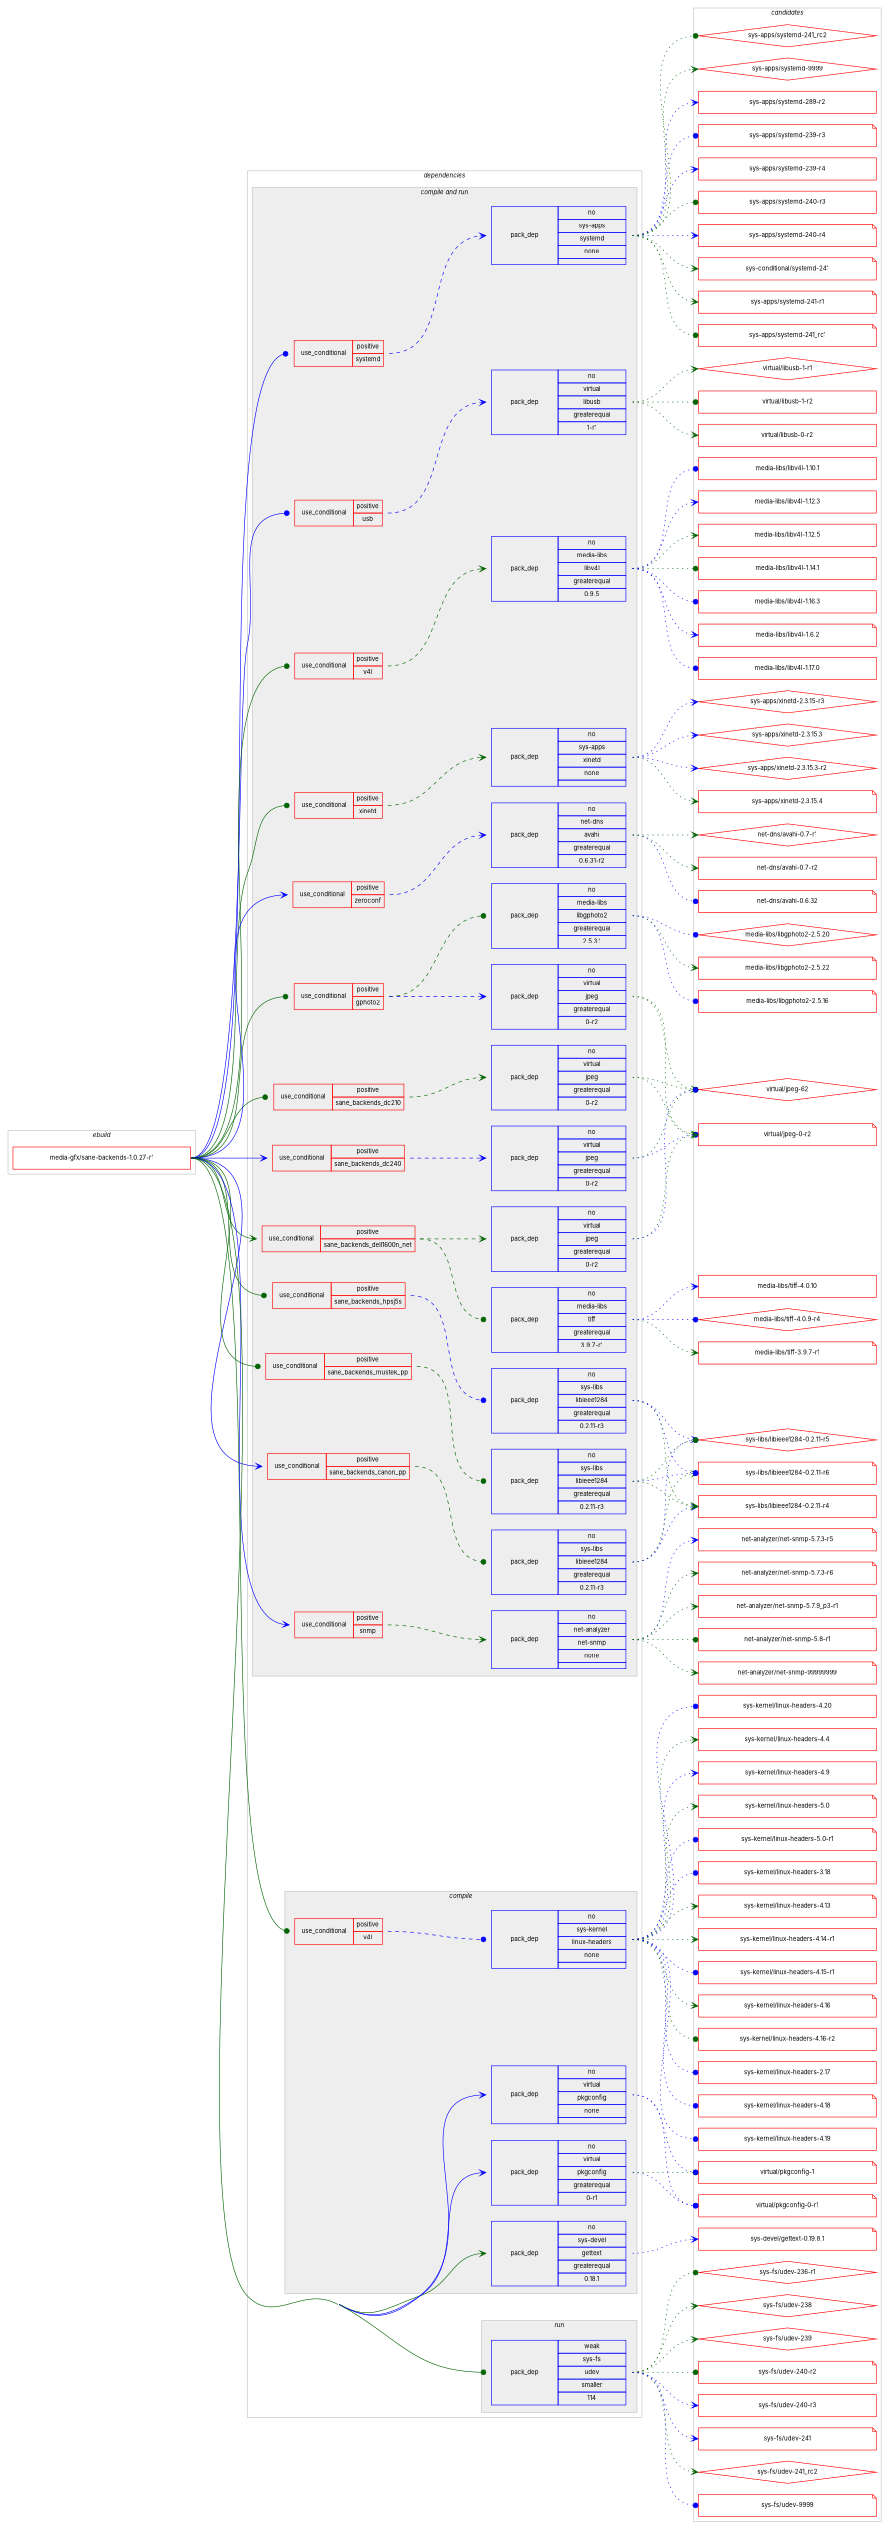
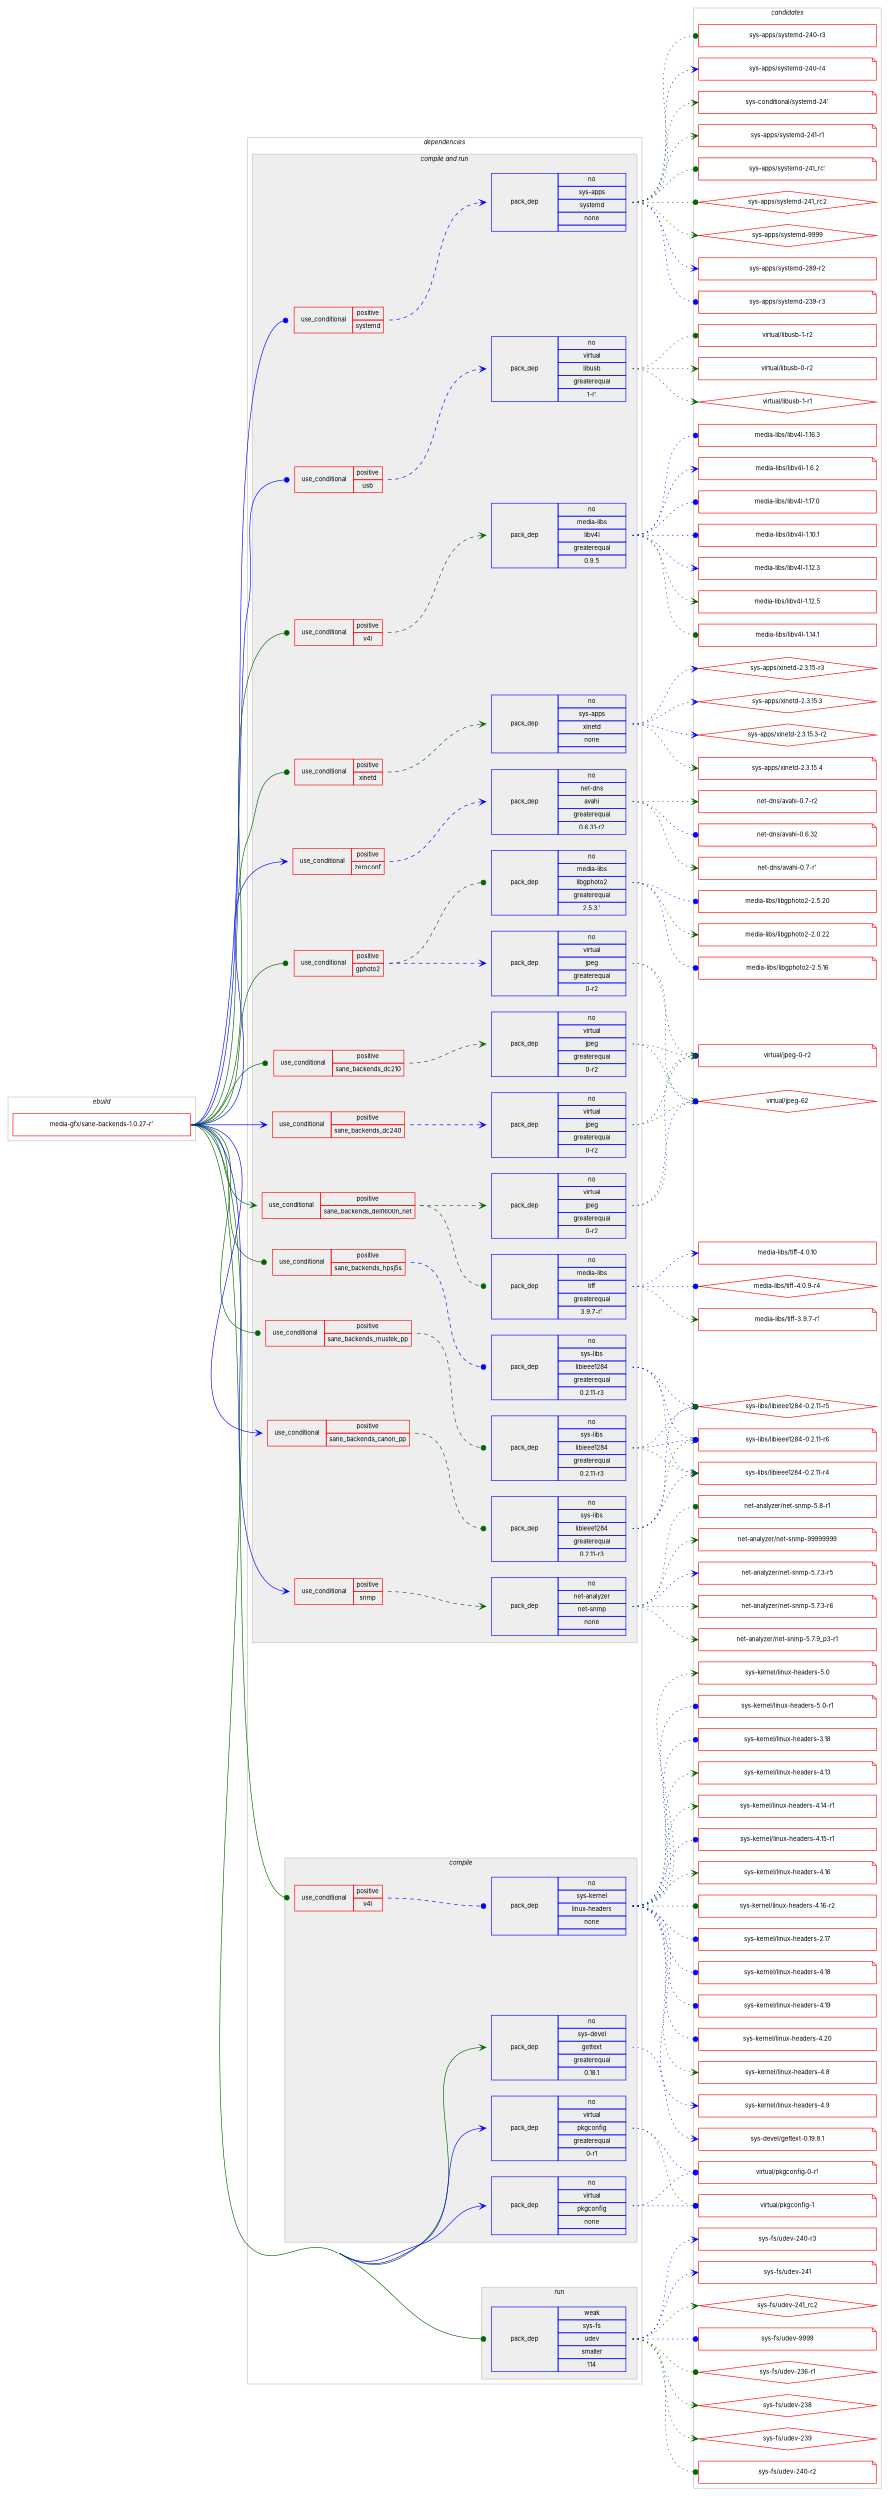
(787, 169) -> none
(787, 835) -> (787, 868)
(787, 935) -> (787, 902)
(787, 968) -> (787, 935)
(787, 1740) -> (787, 2073)
